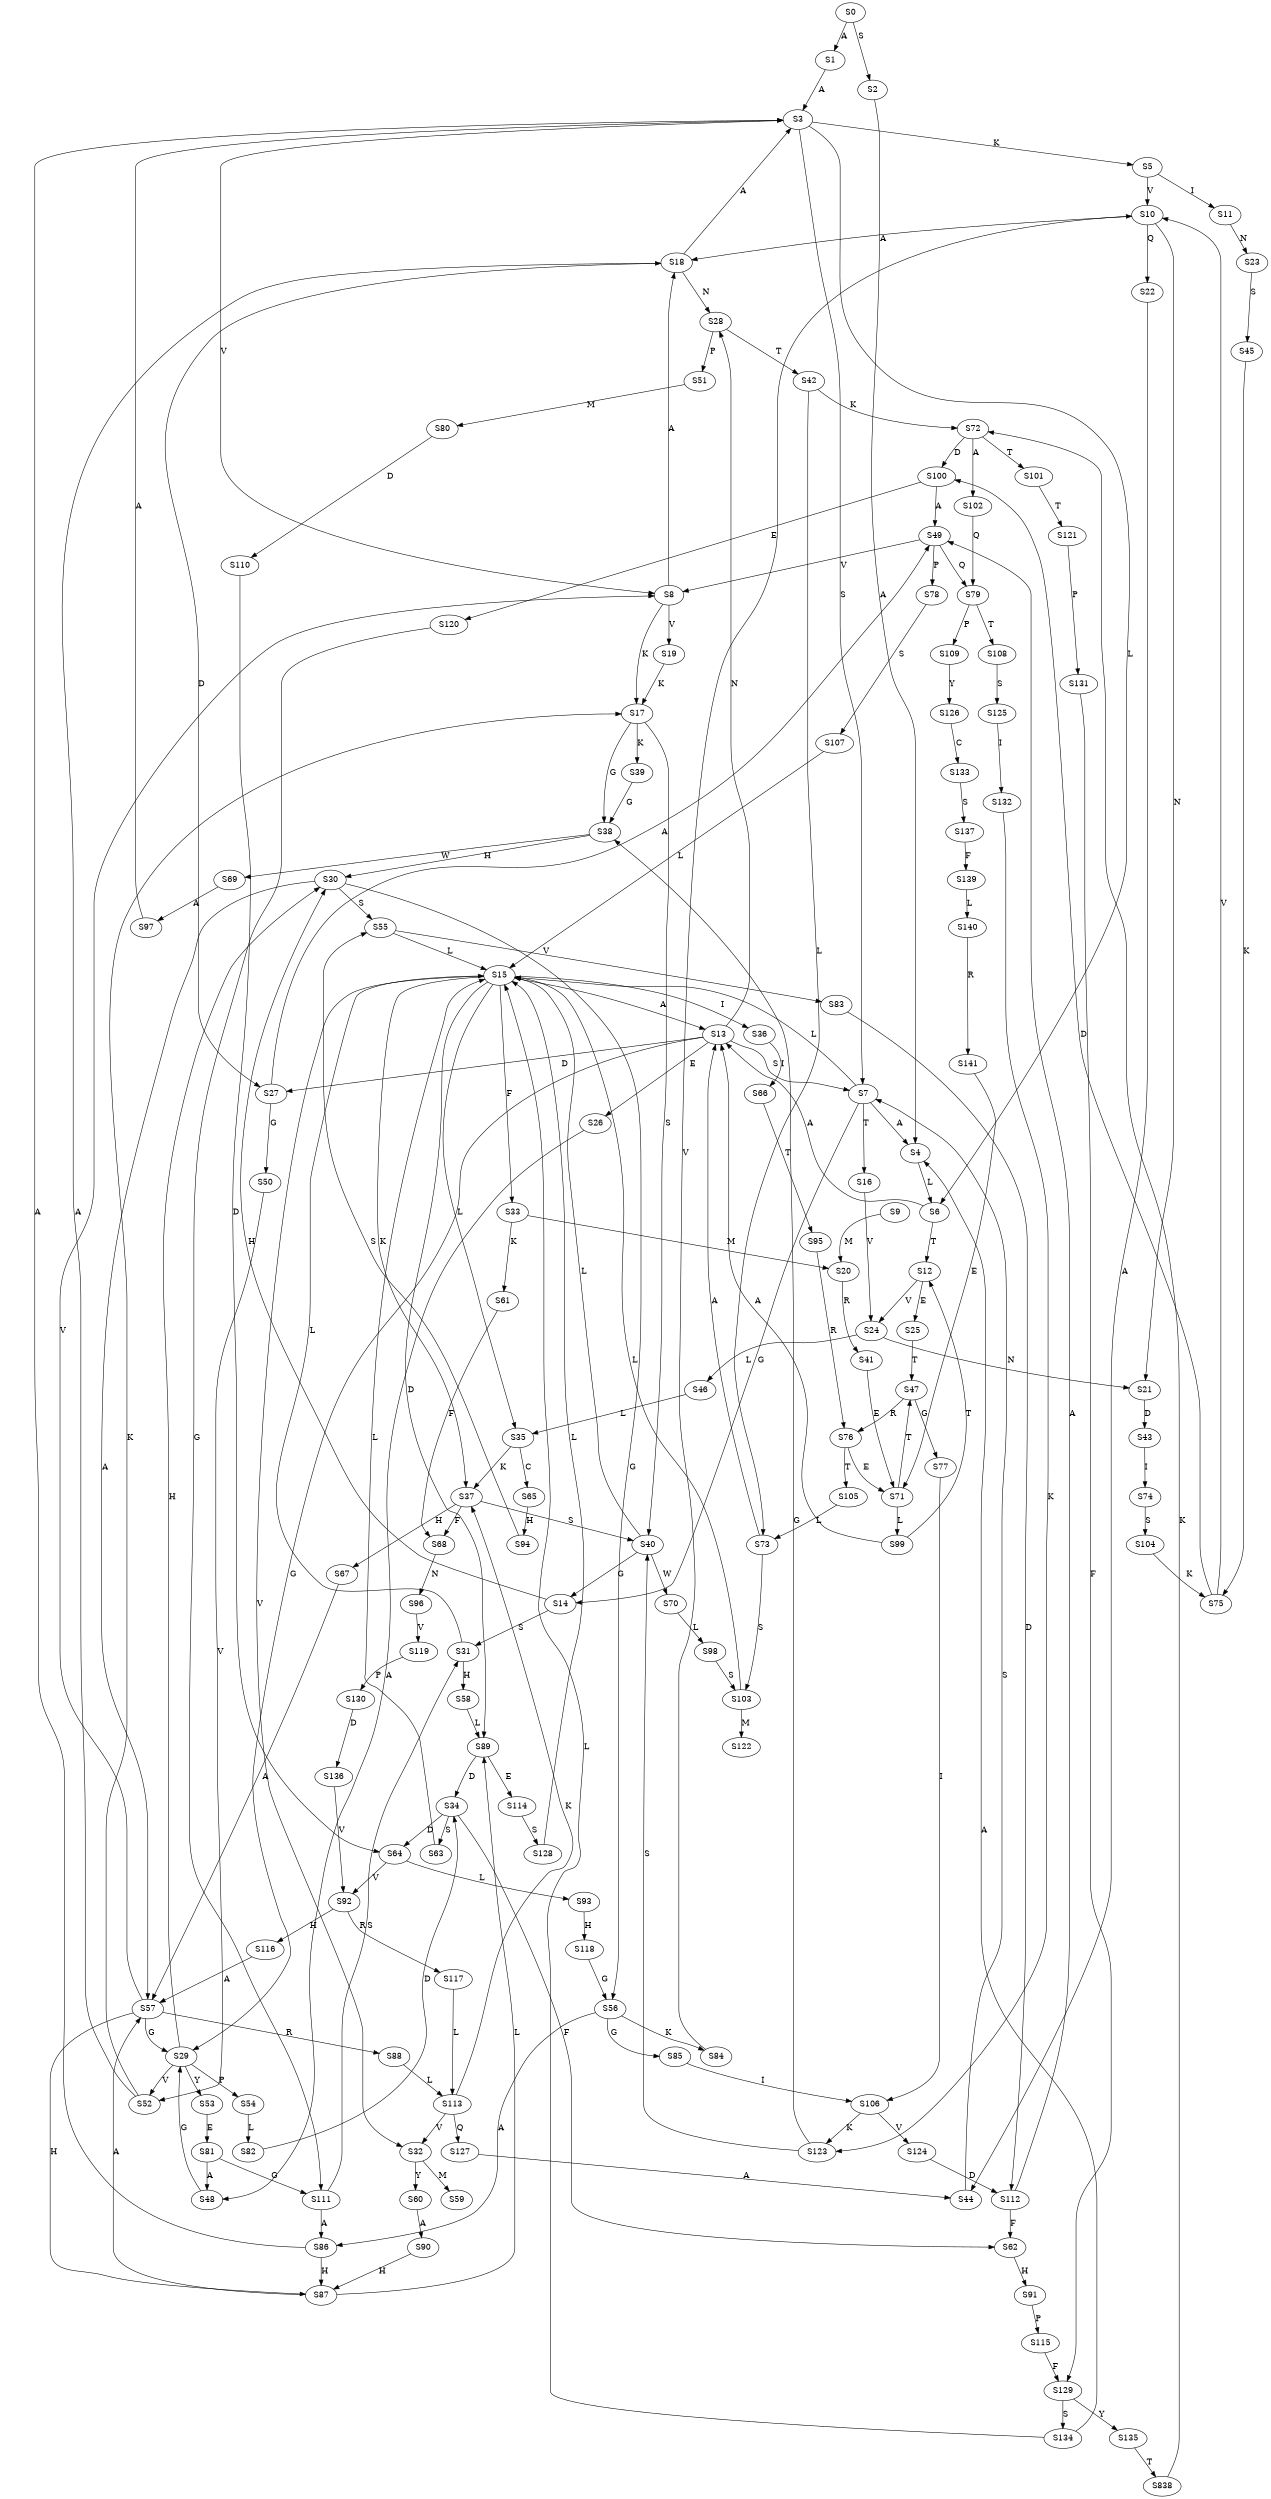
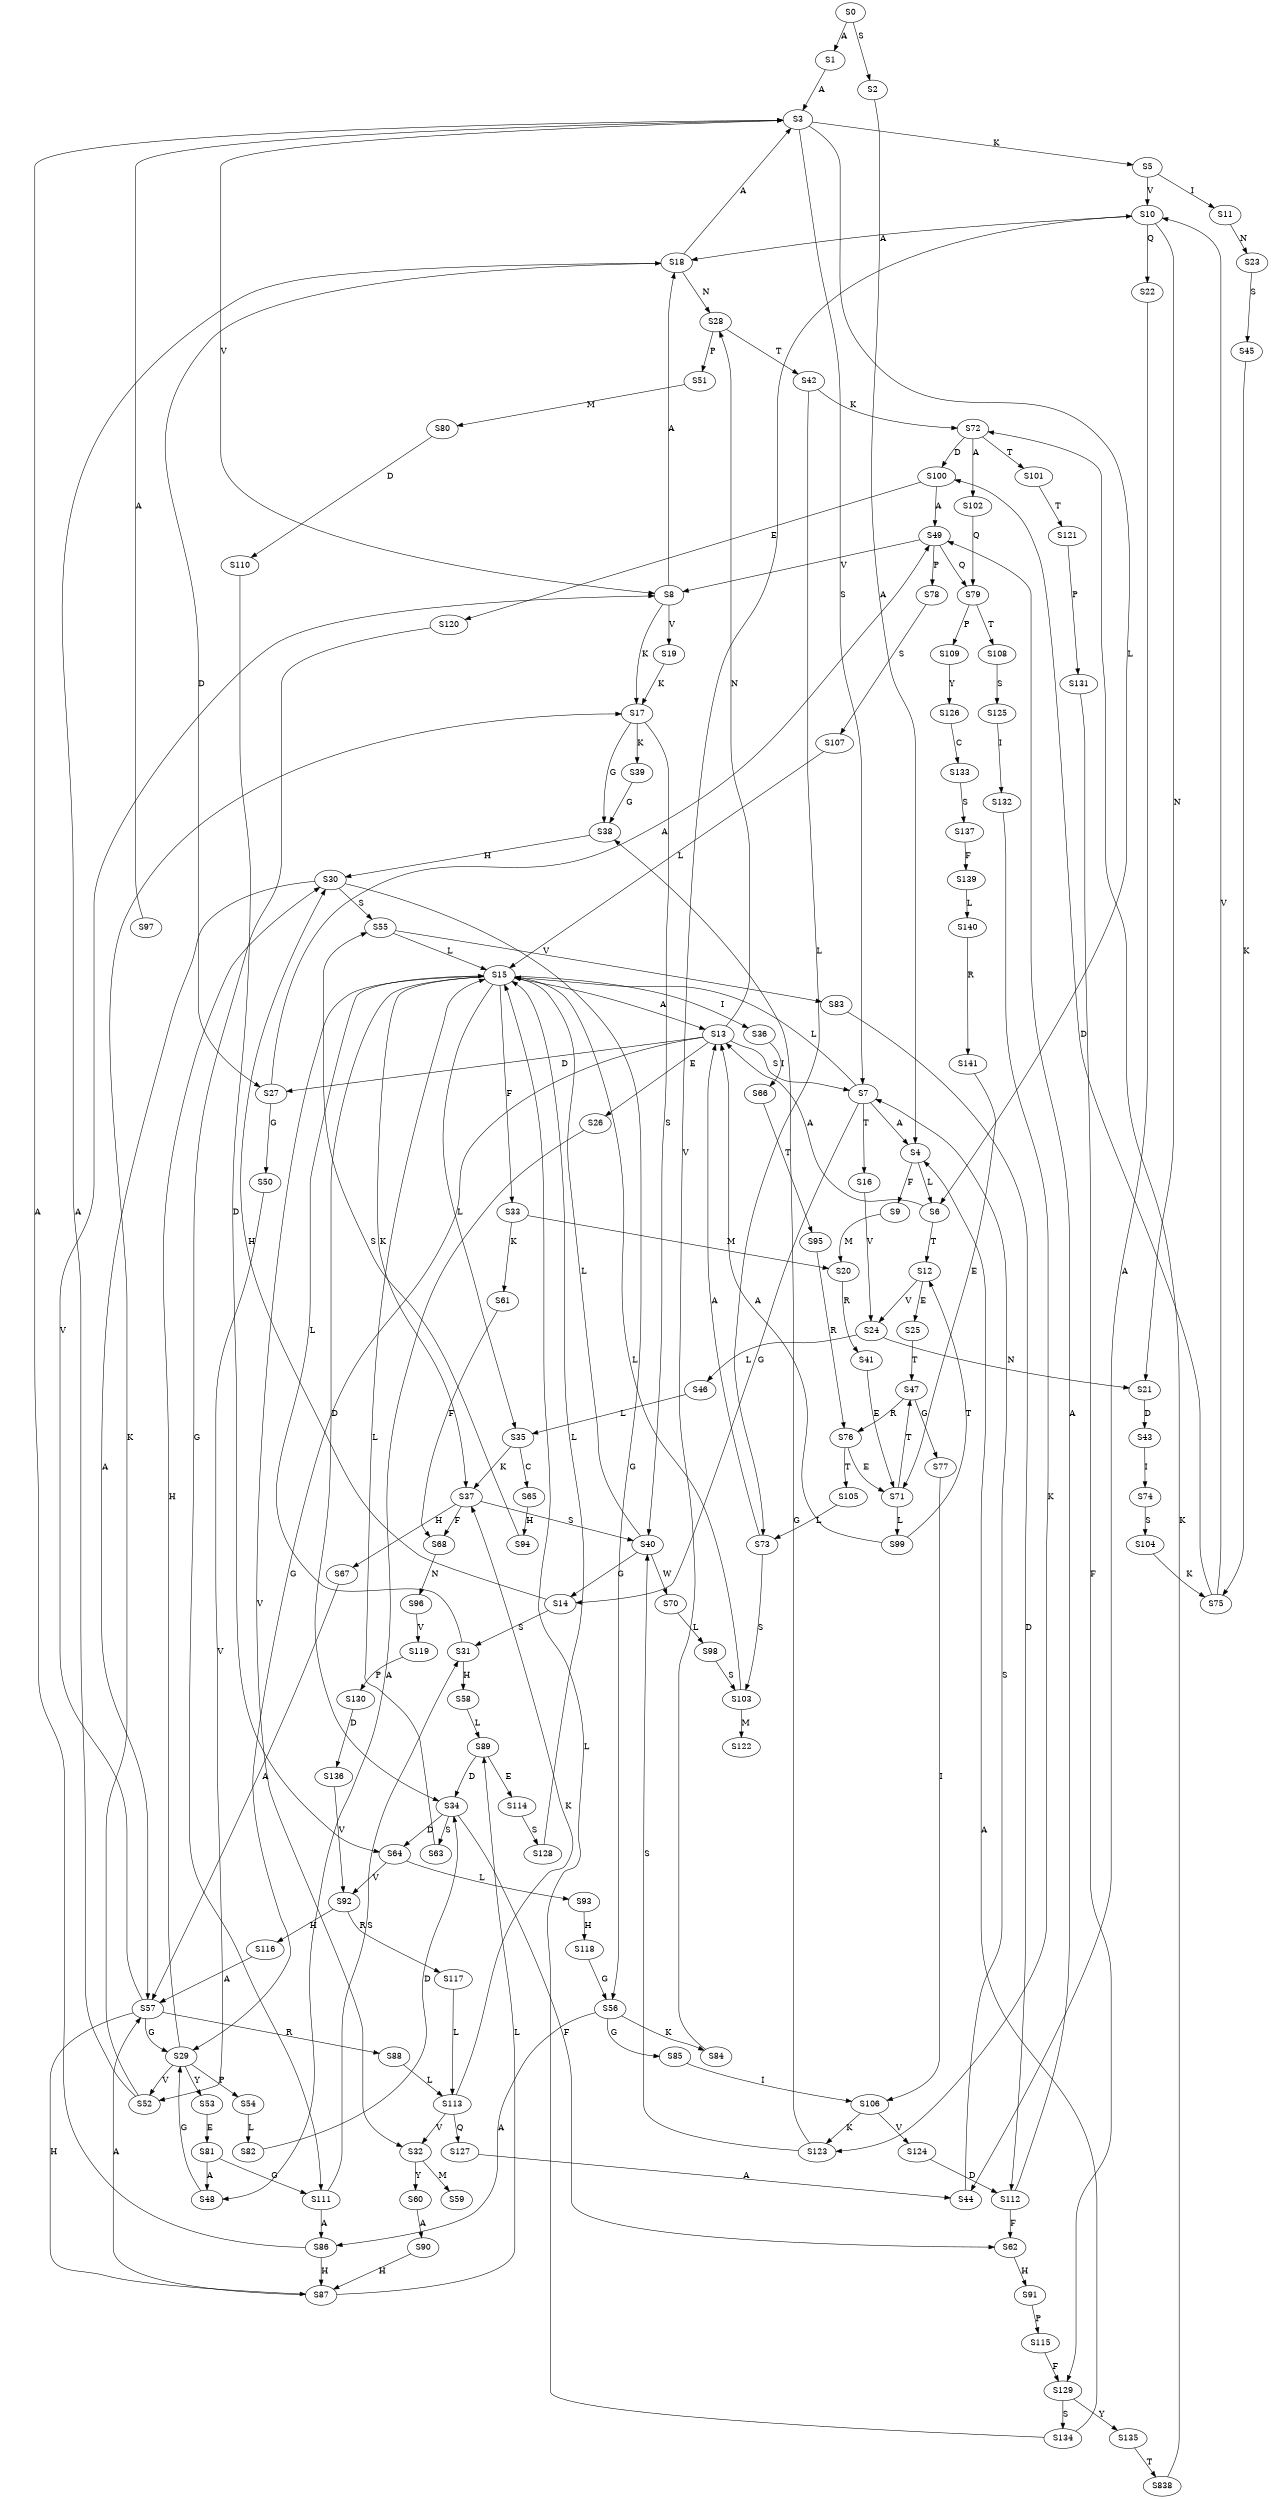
(230, 880) -> none
none -> (906, 1180)
(406, 1358) -> (331, 1369)
